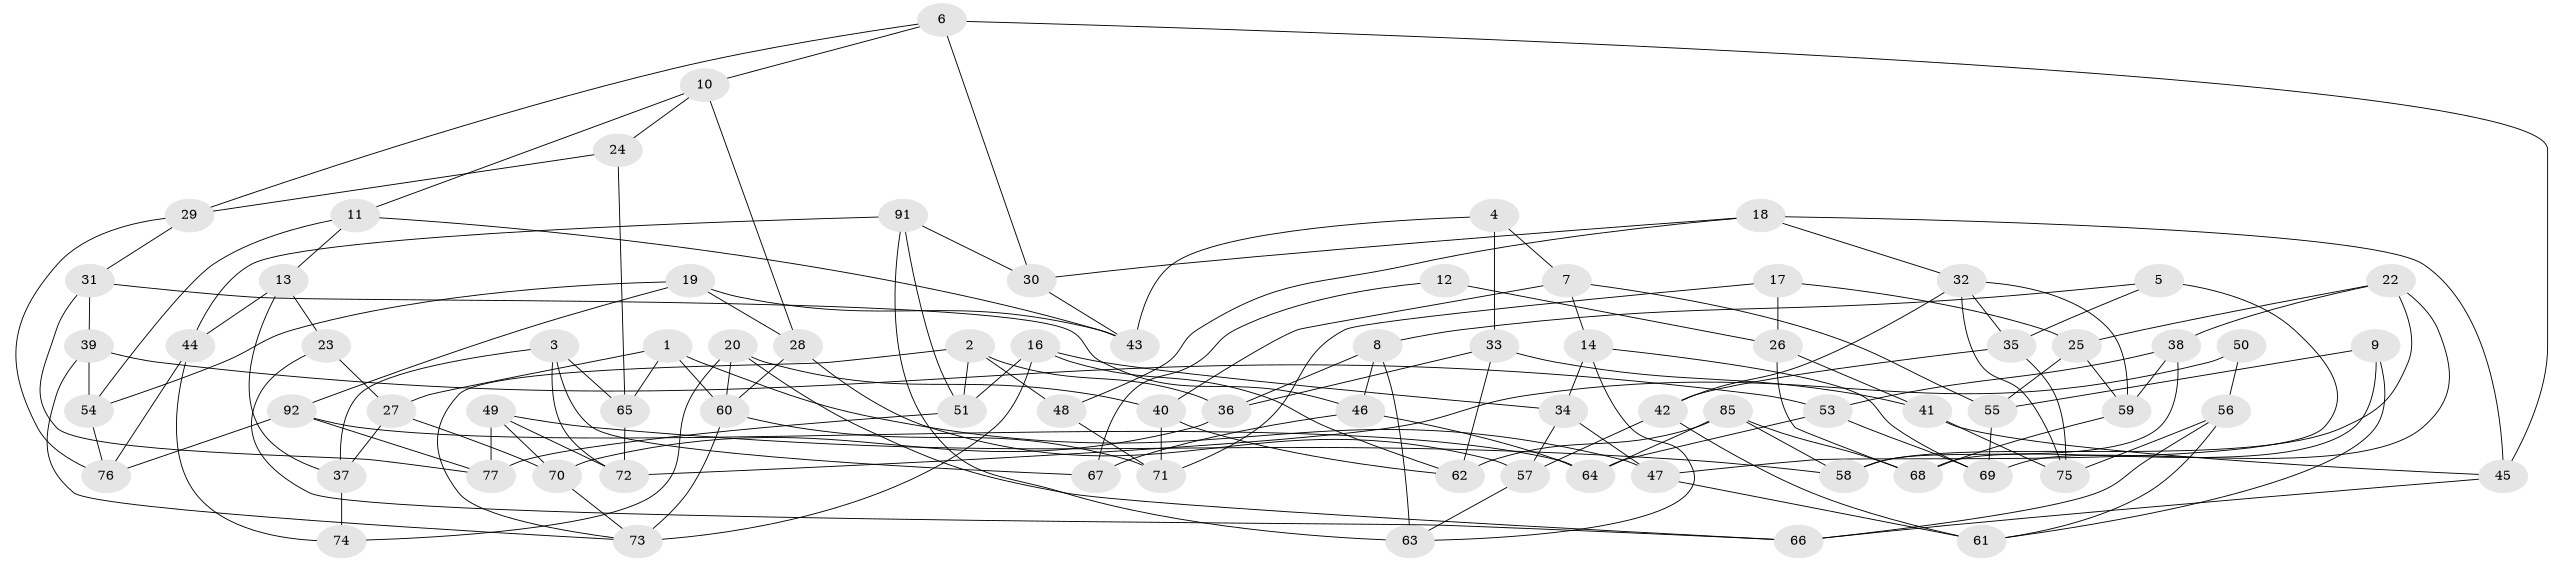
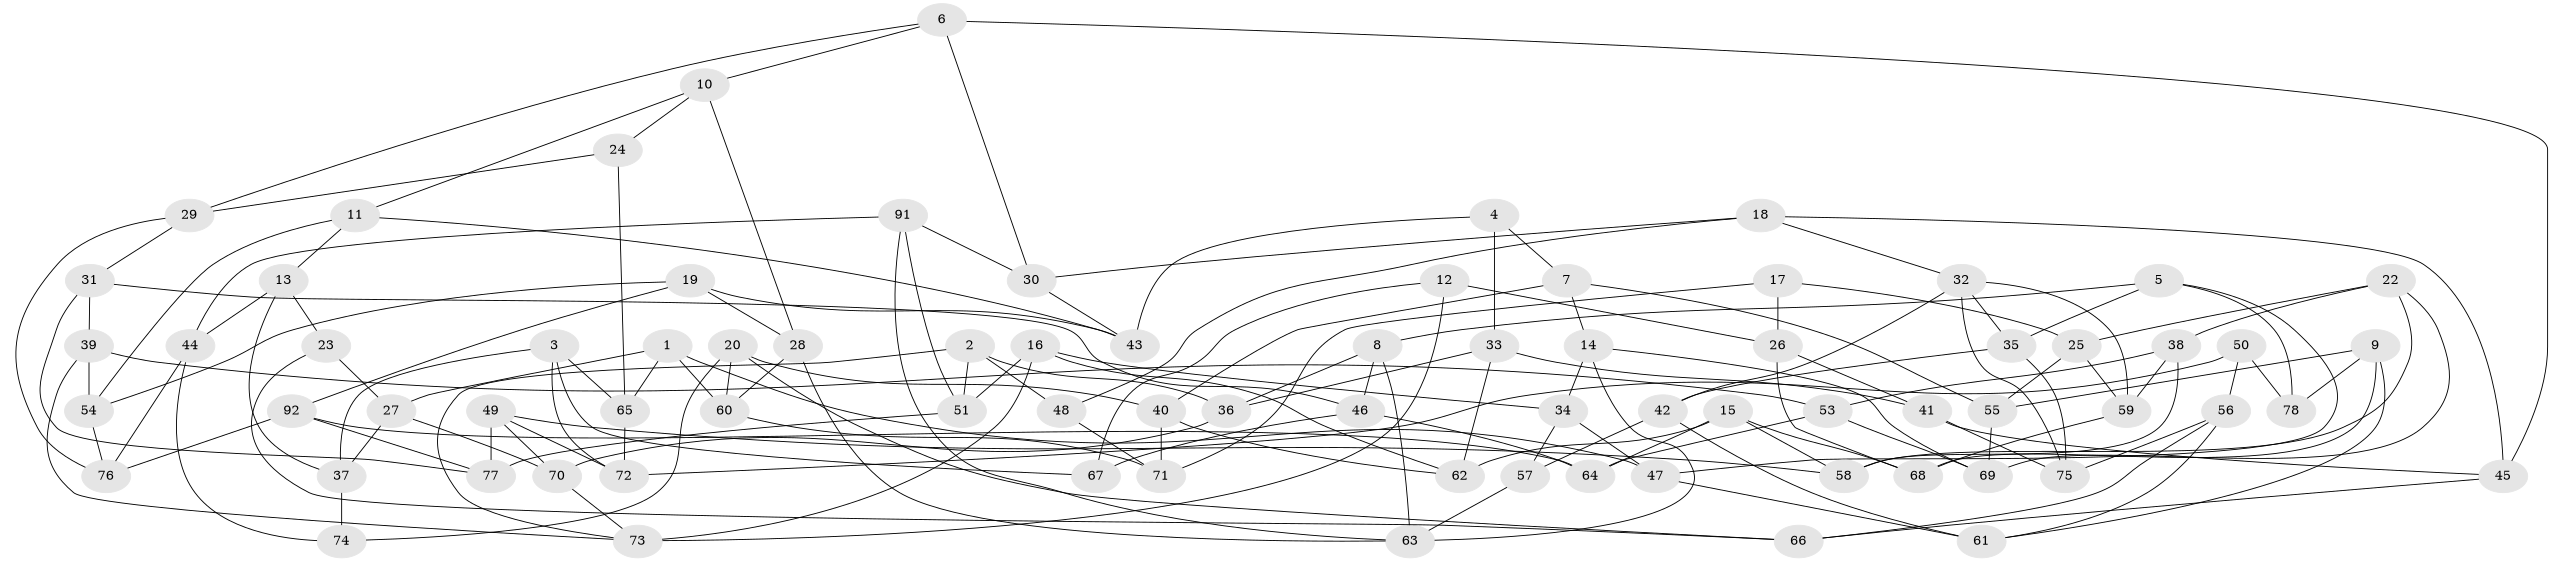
(1728, 411) -> (1728, 411)
none -> (2291, 411)
(1150, 454) -> (1058, 529)
(694, 483) -> (1106, 514)
